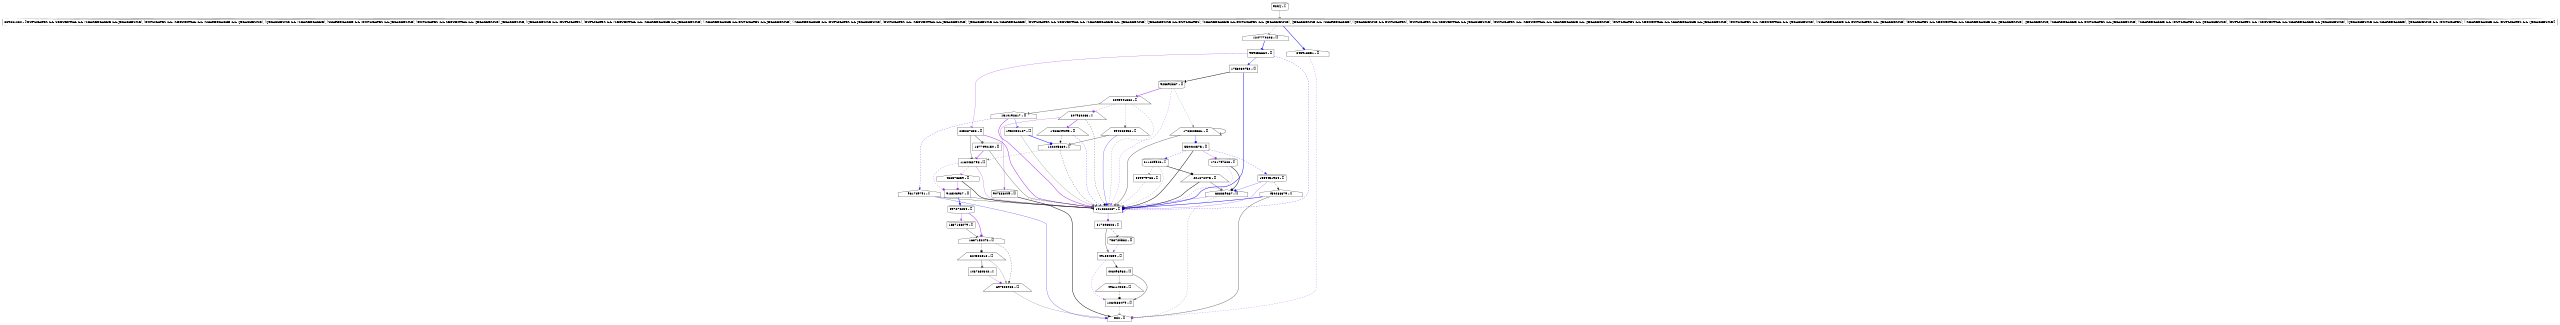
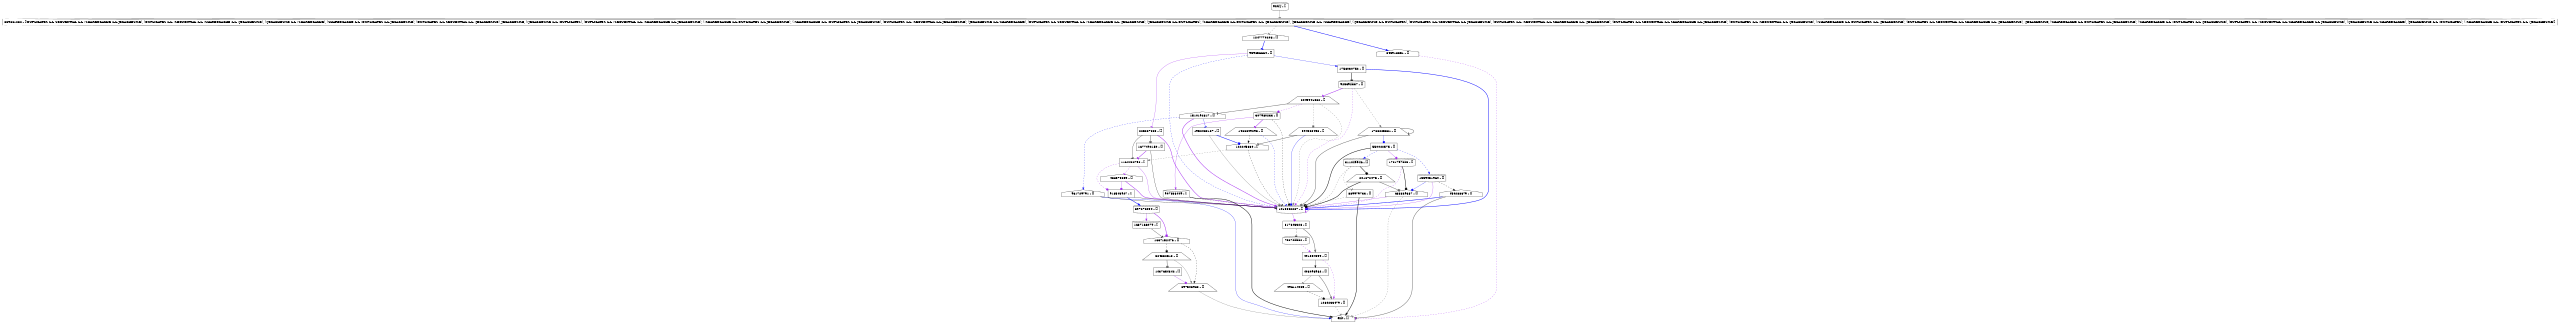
(1082, 116) -> (1267, 116)
(1024, 203) -> (1198, 202)
none -> (1357, 256)
